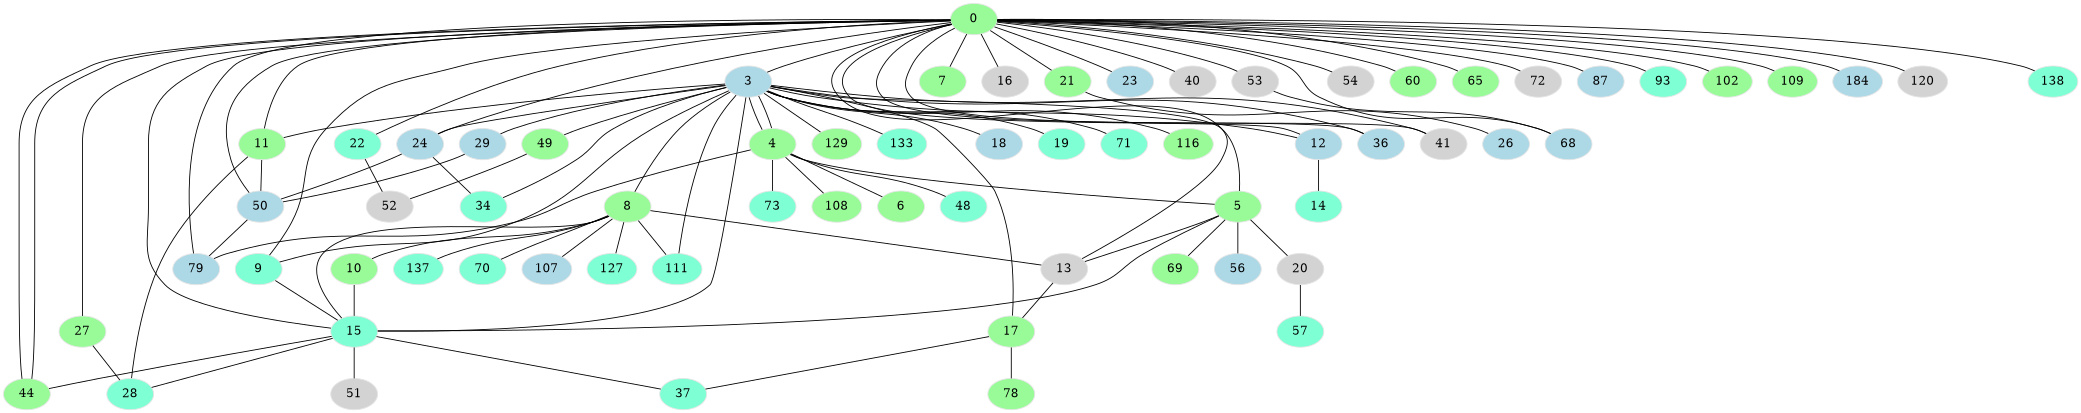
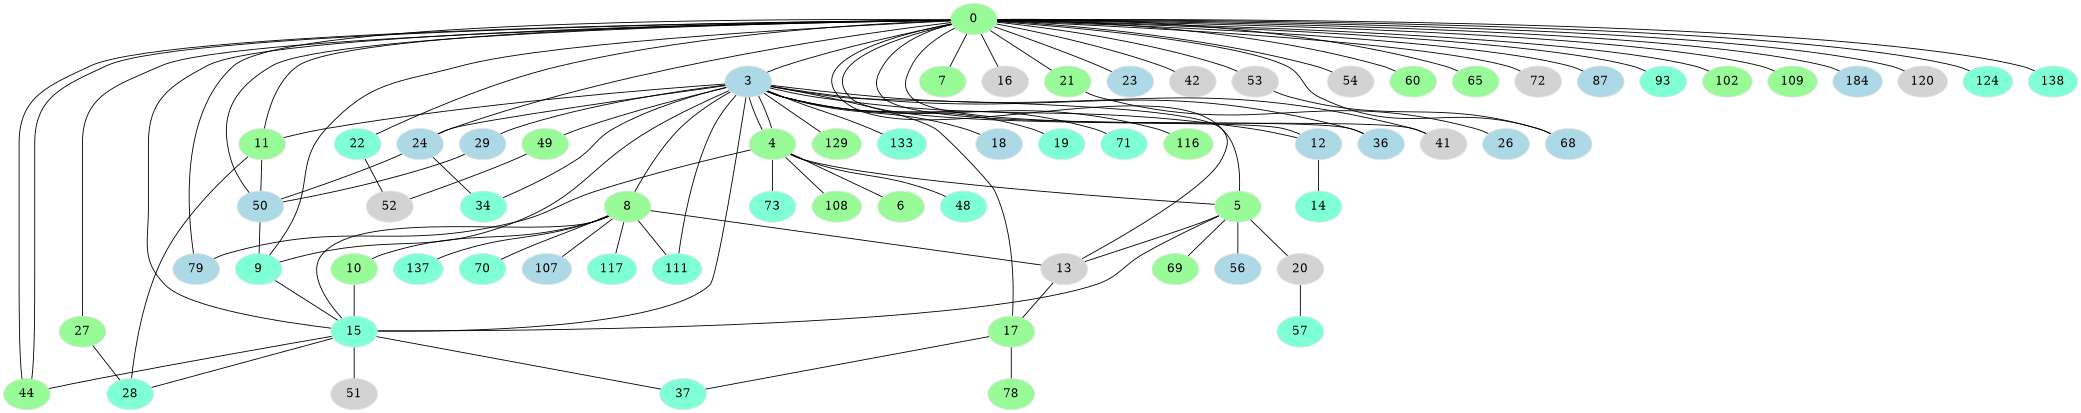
(1193, 82) -> (1193, 82)
none -> (1988, 82)
(228, 238) -> (260, 238)
(612, 269) -> (612, 269)
